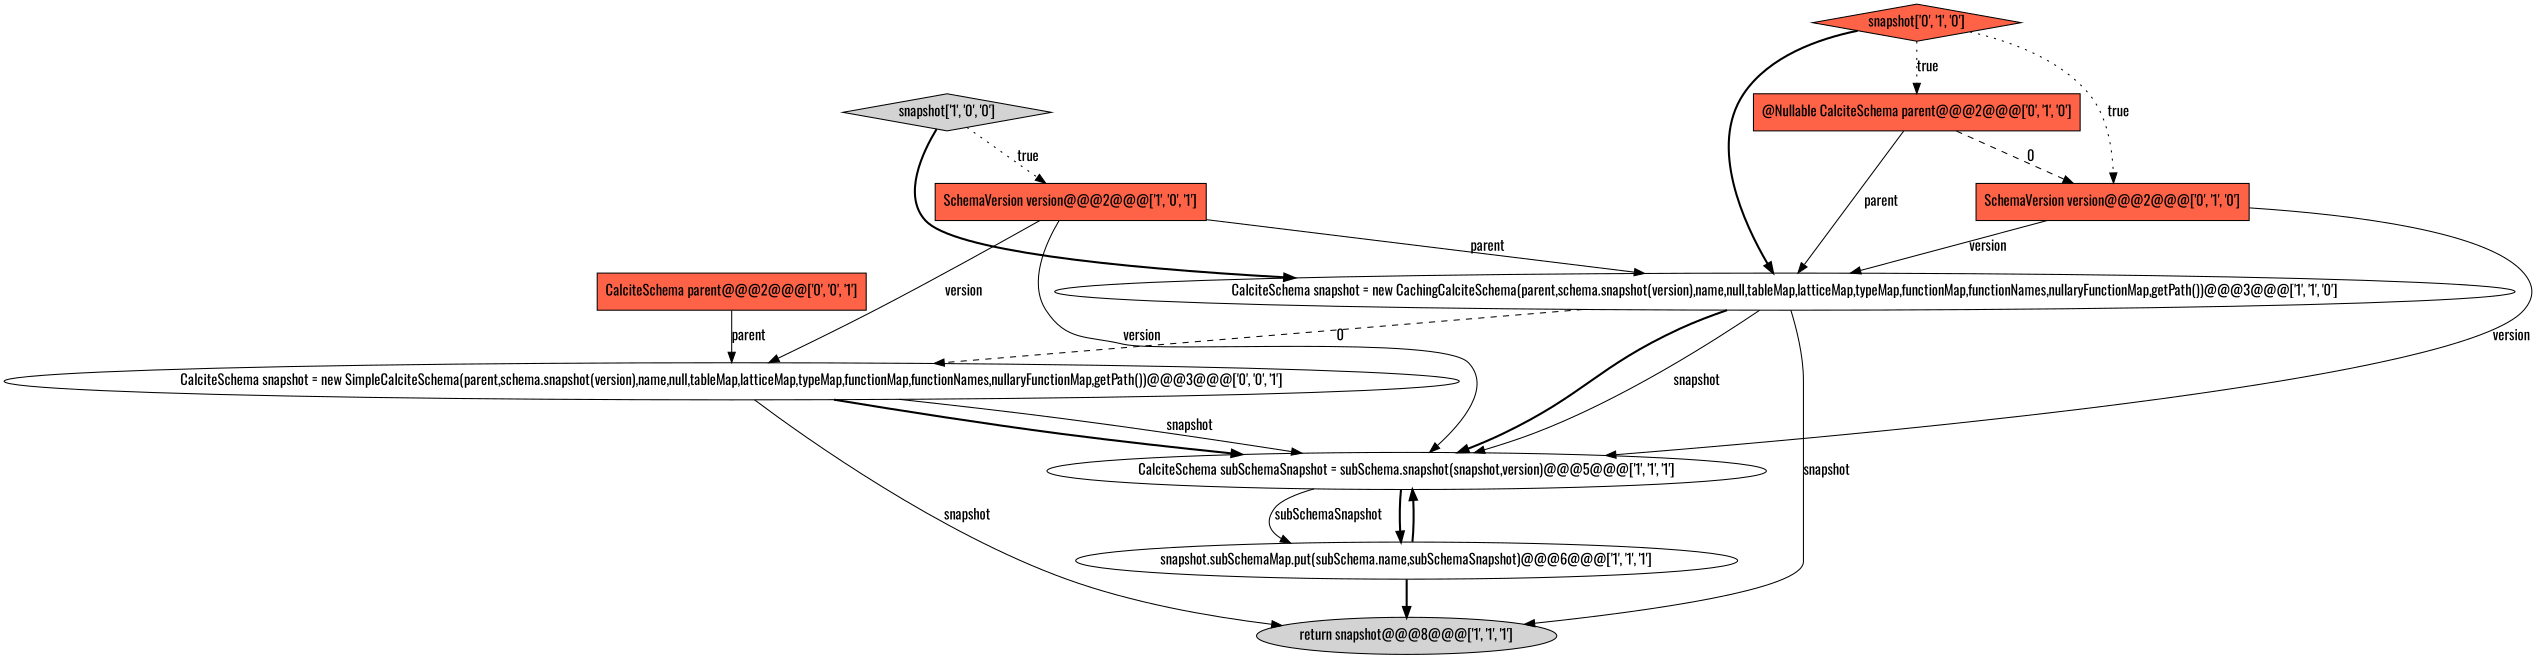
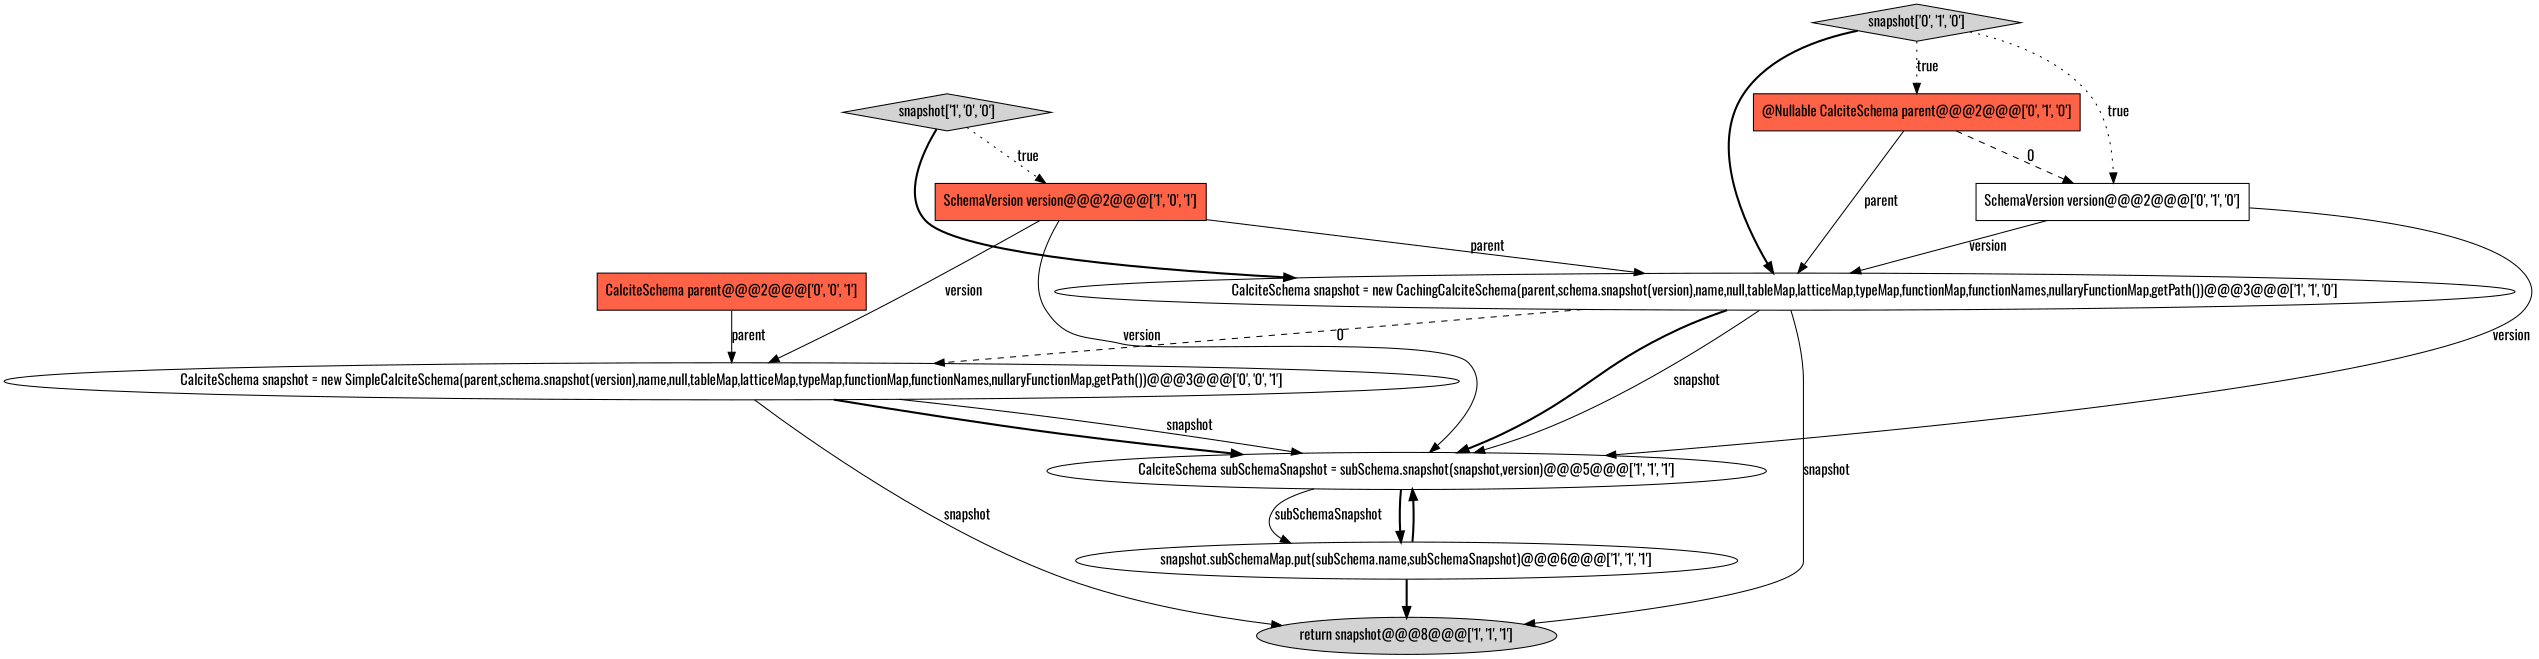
(1917, 23) -> (1917, 23)
(2113, 202) -> (2113, 202)
